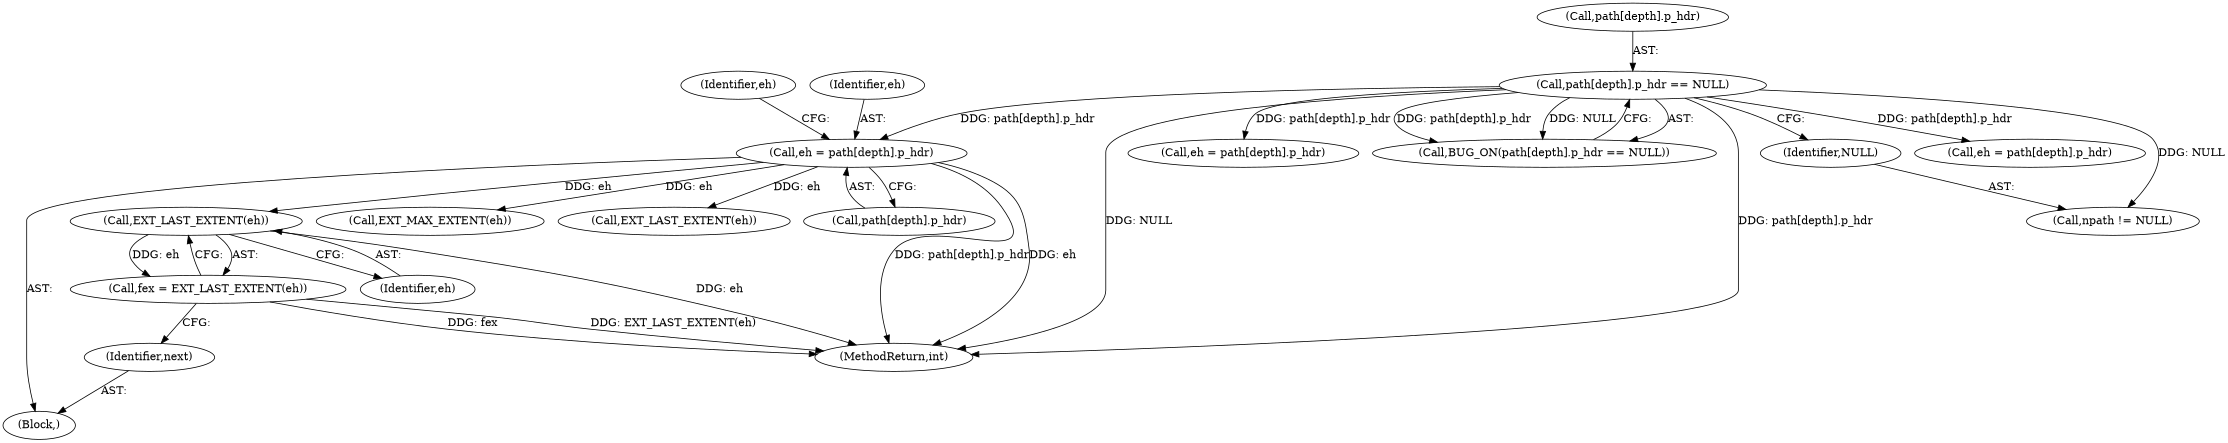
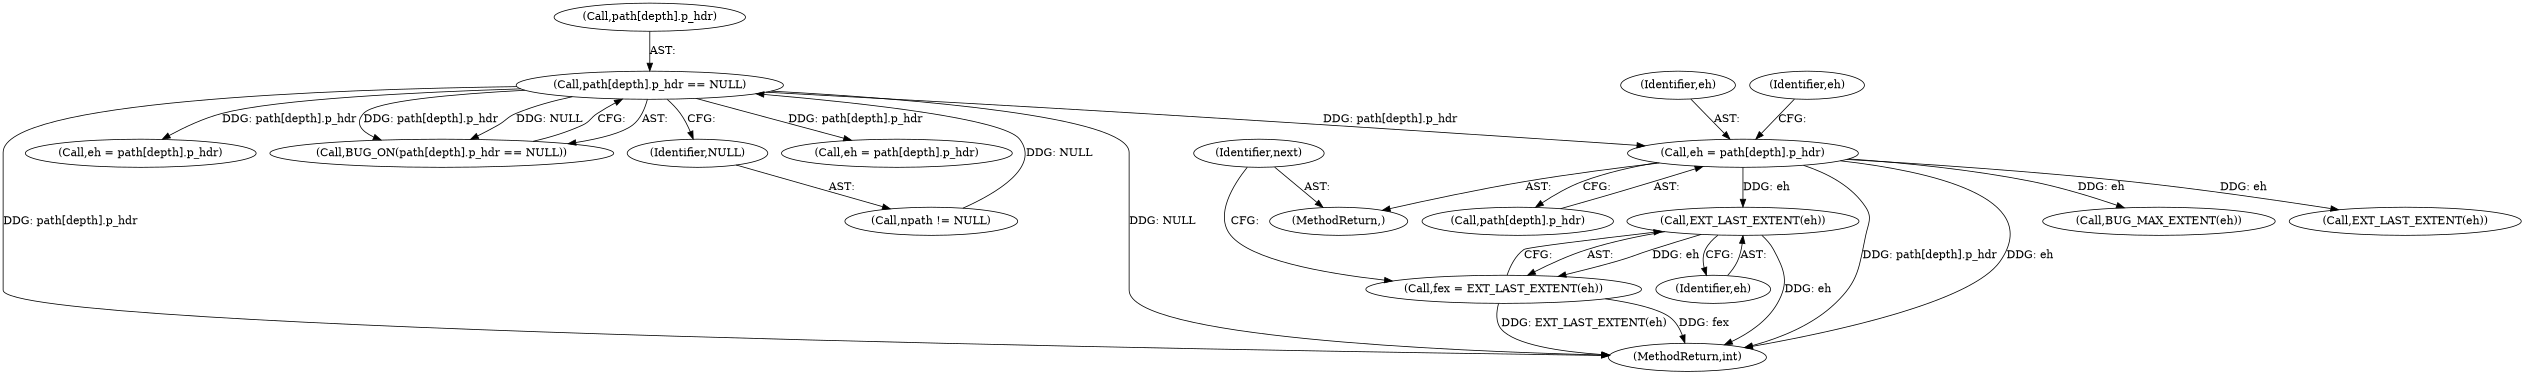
(1994, 105) -> (944, 116)
(430, 221) -> (2159, 221)
(181, 320) -> (1268, 257)
(39, 425) -> (1339, 221)
